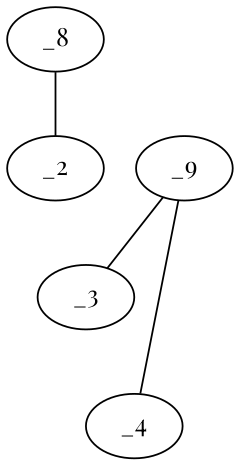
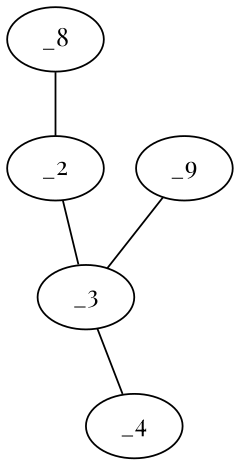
none -> (71, 232)
(159, 297) -> (110, 361)
